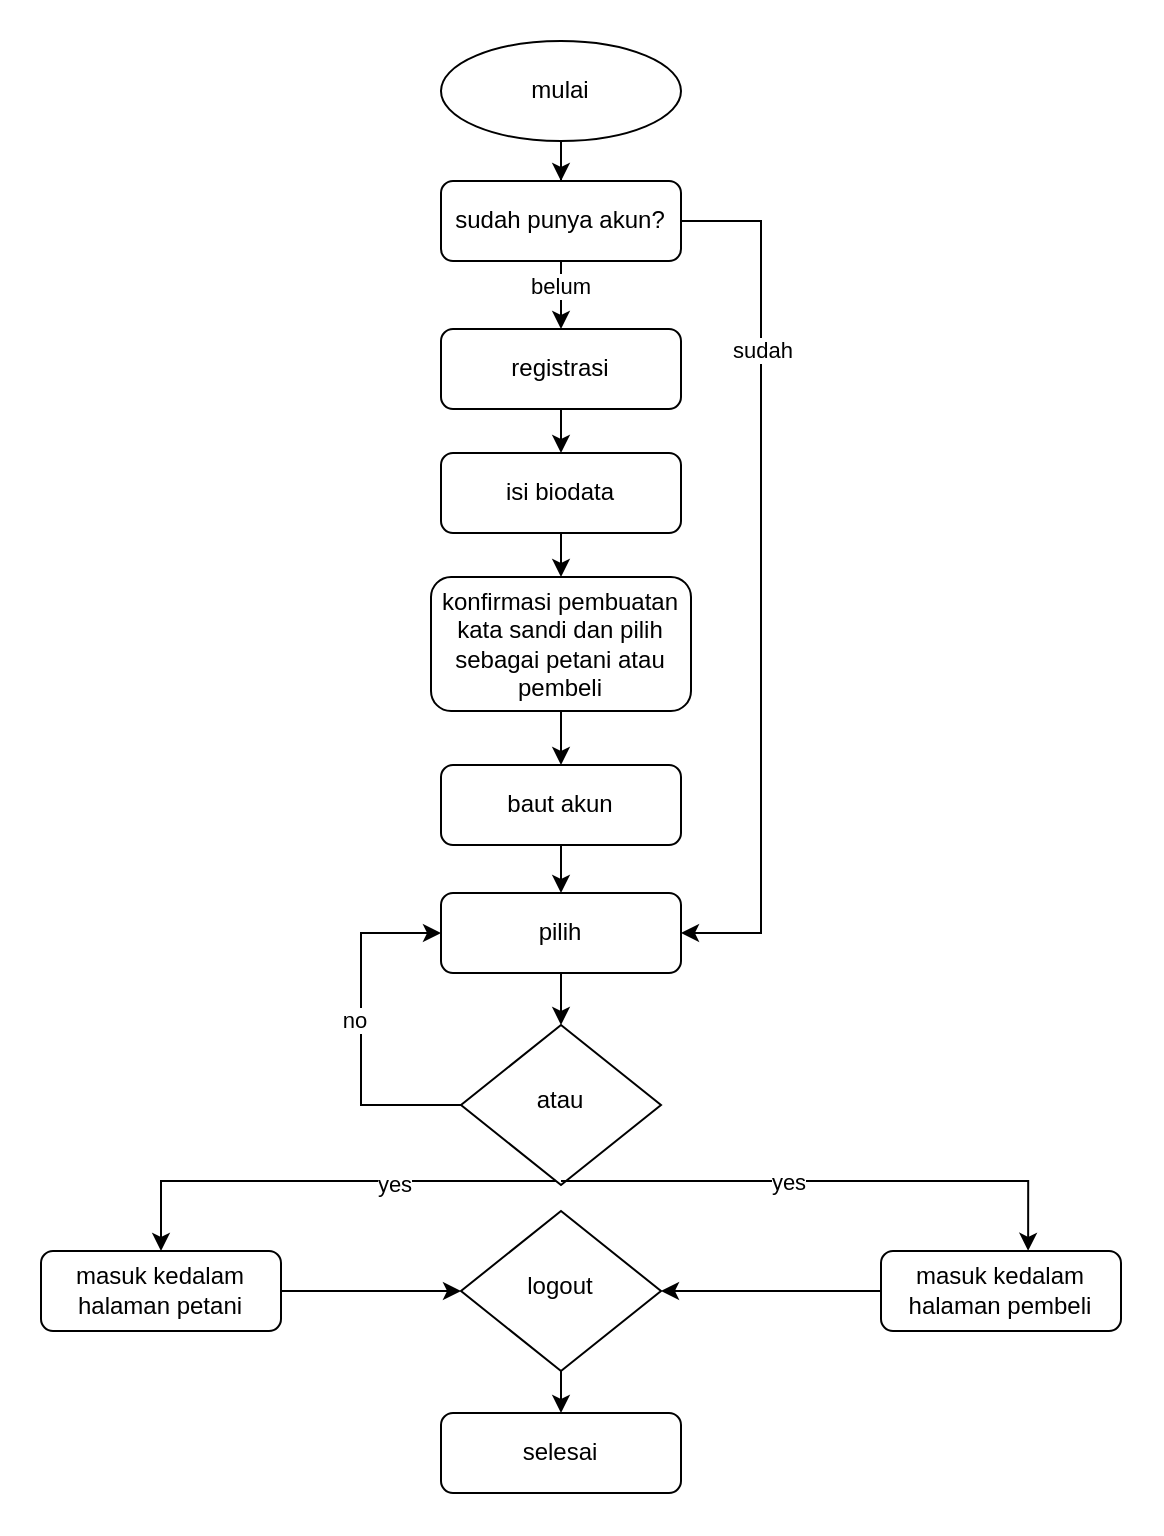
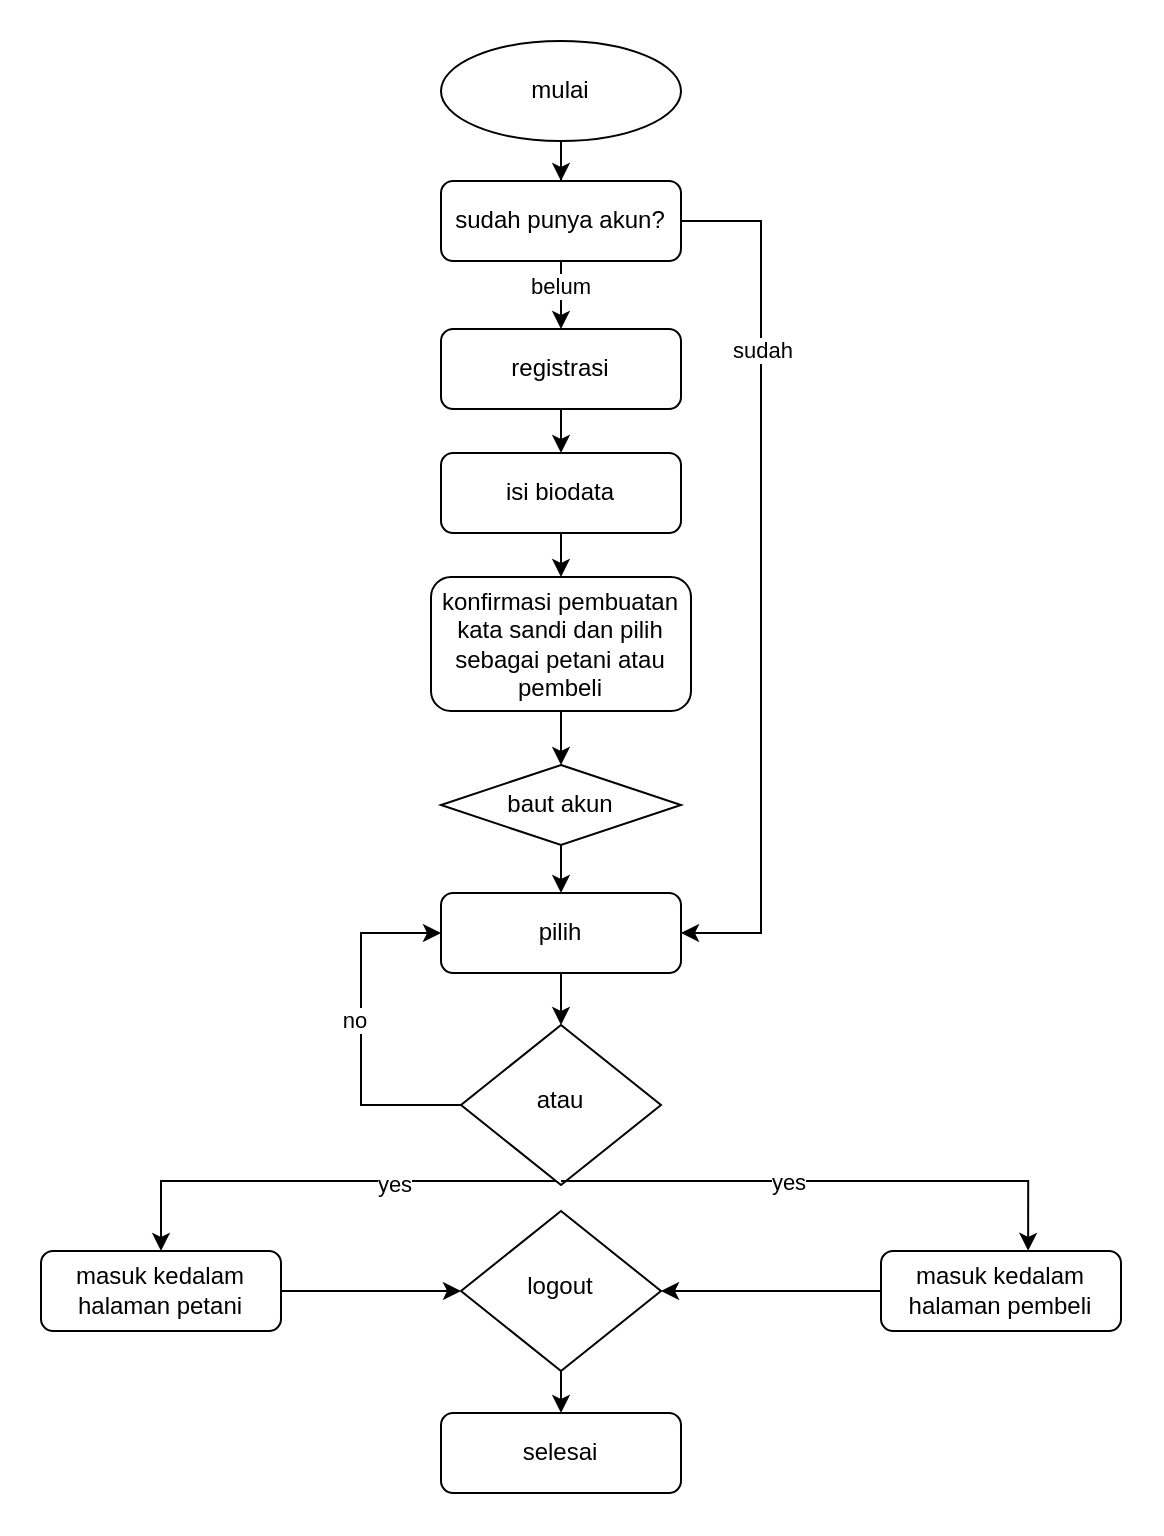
(561, 805) -> (561, 805)
